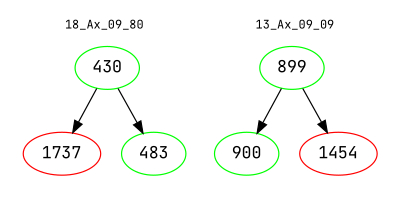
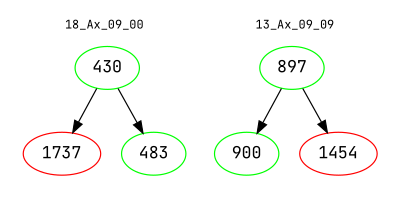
(105, 26) -> (105, 26)
(292, 68) -> (292, 68)
